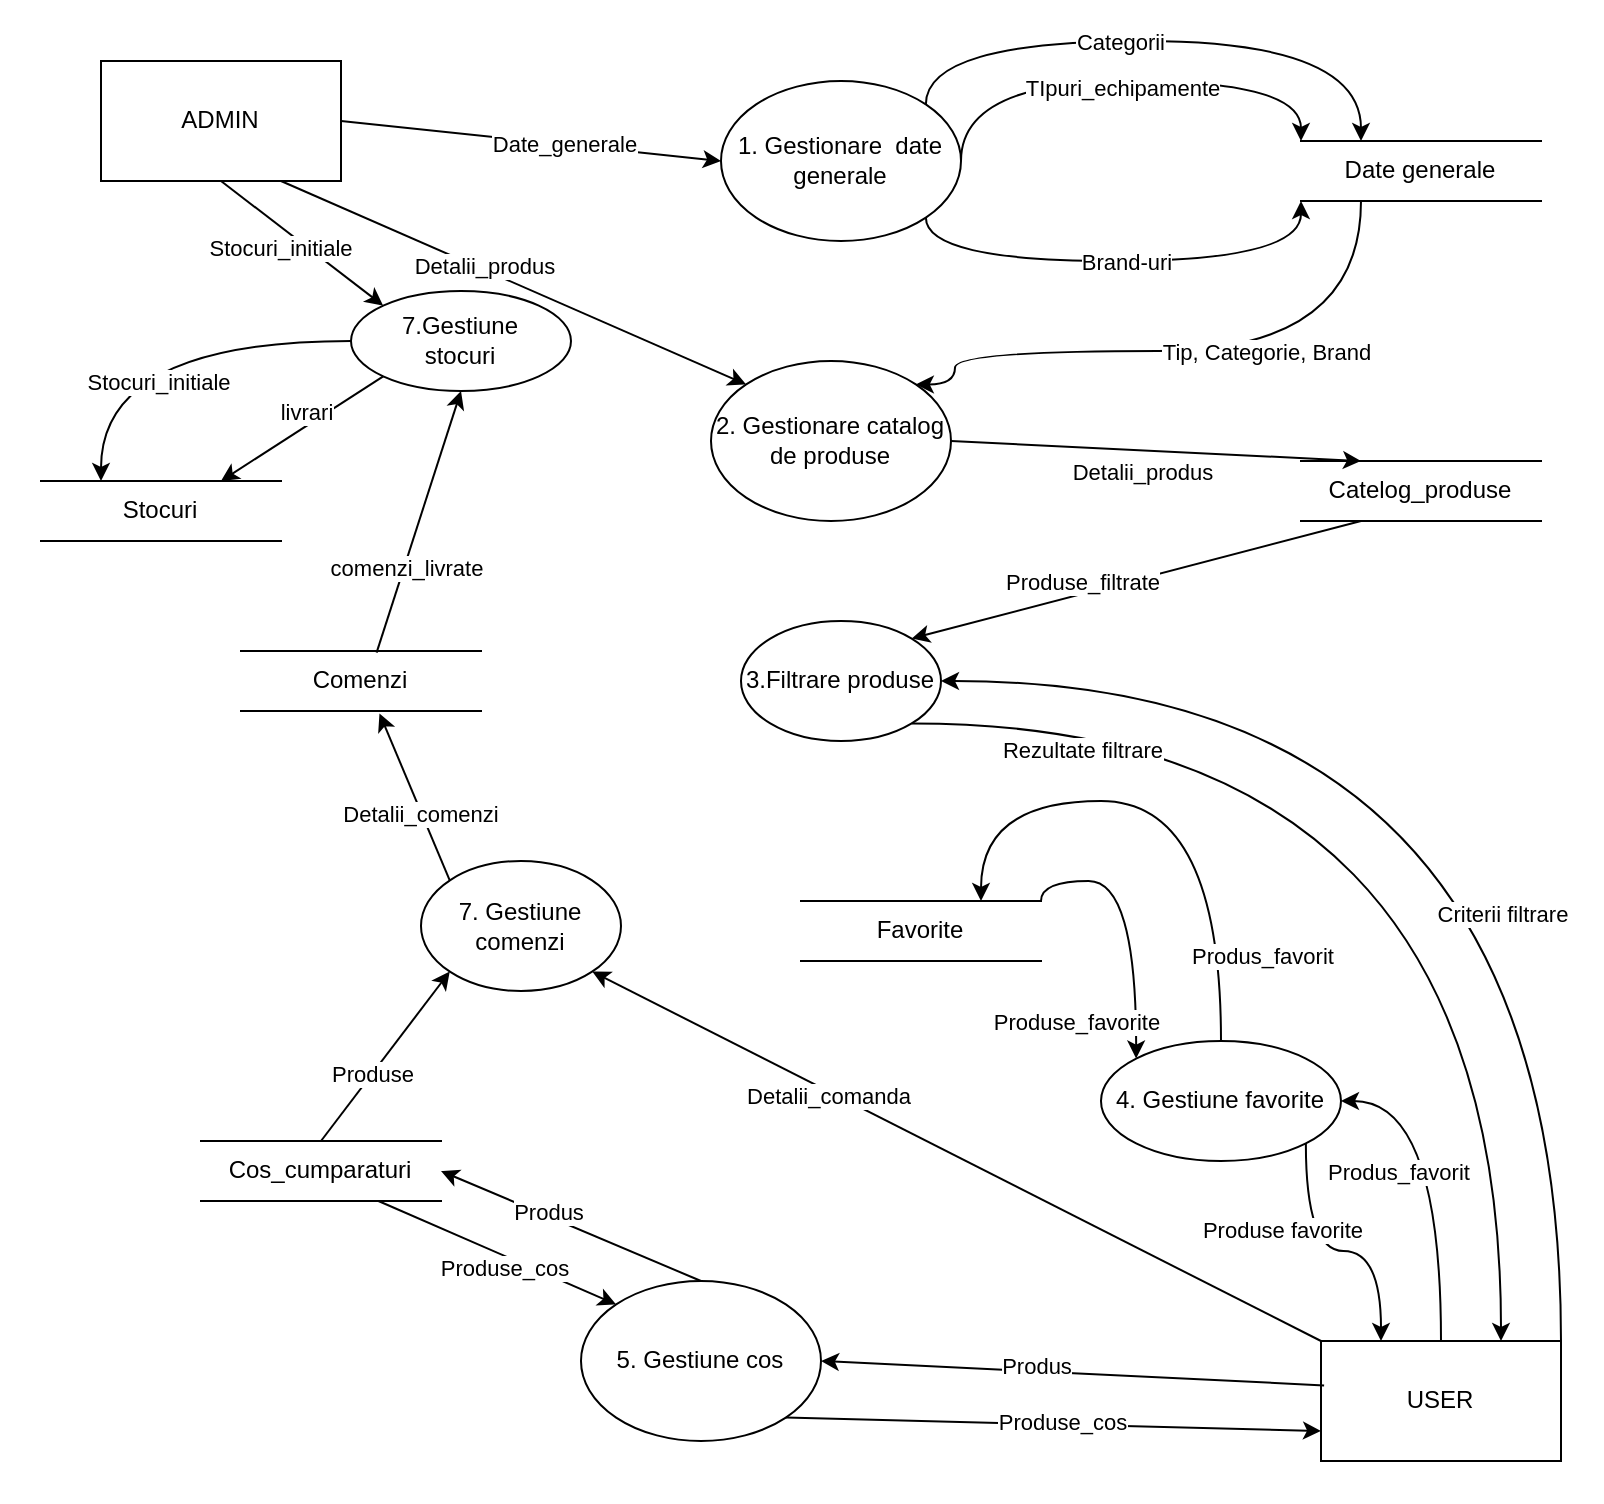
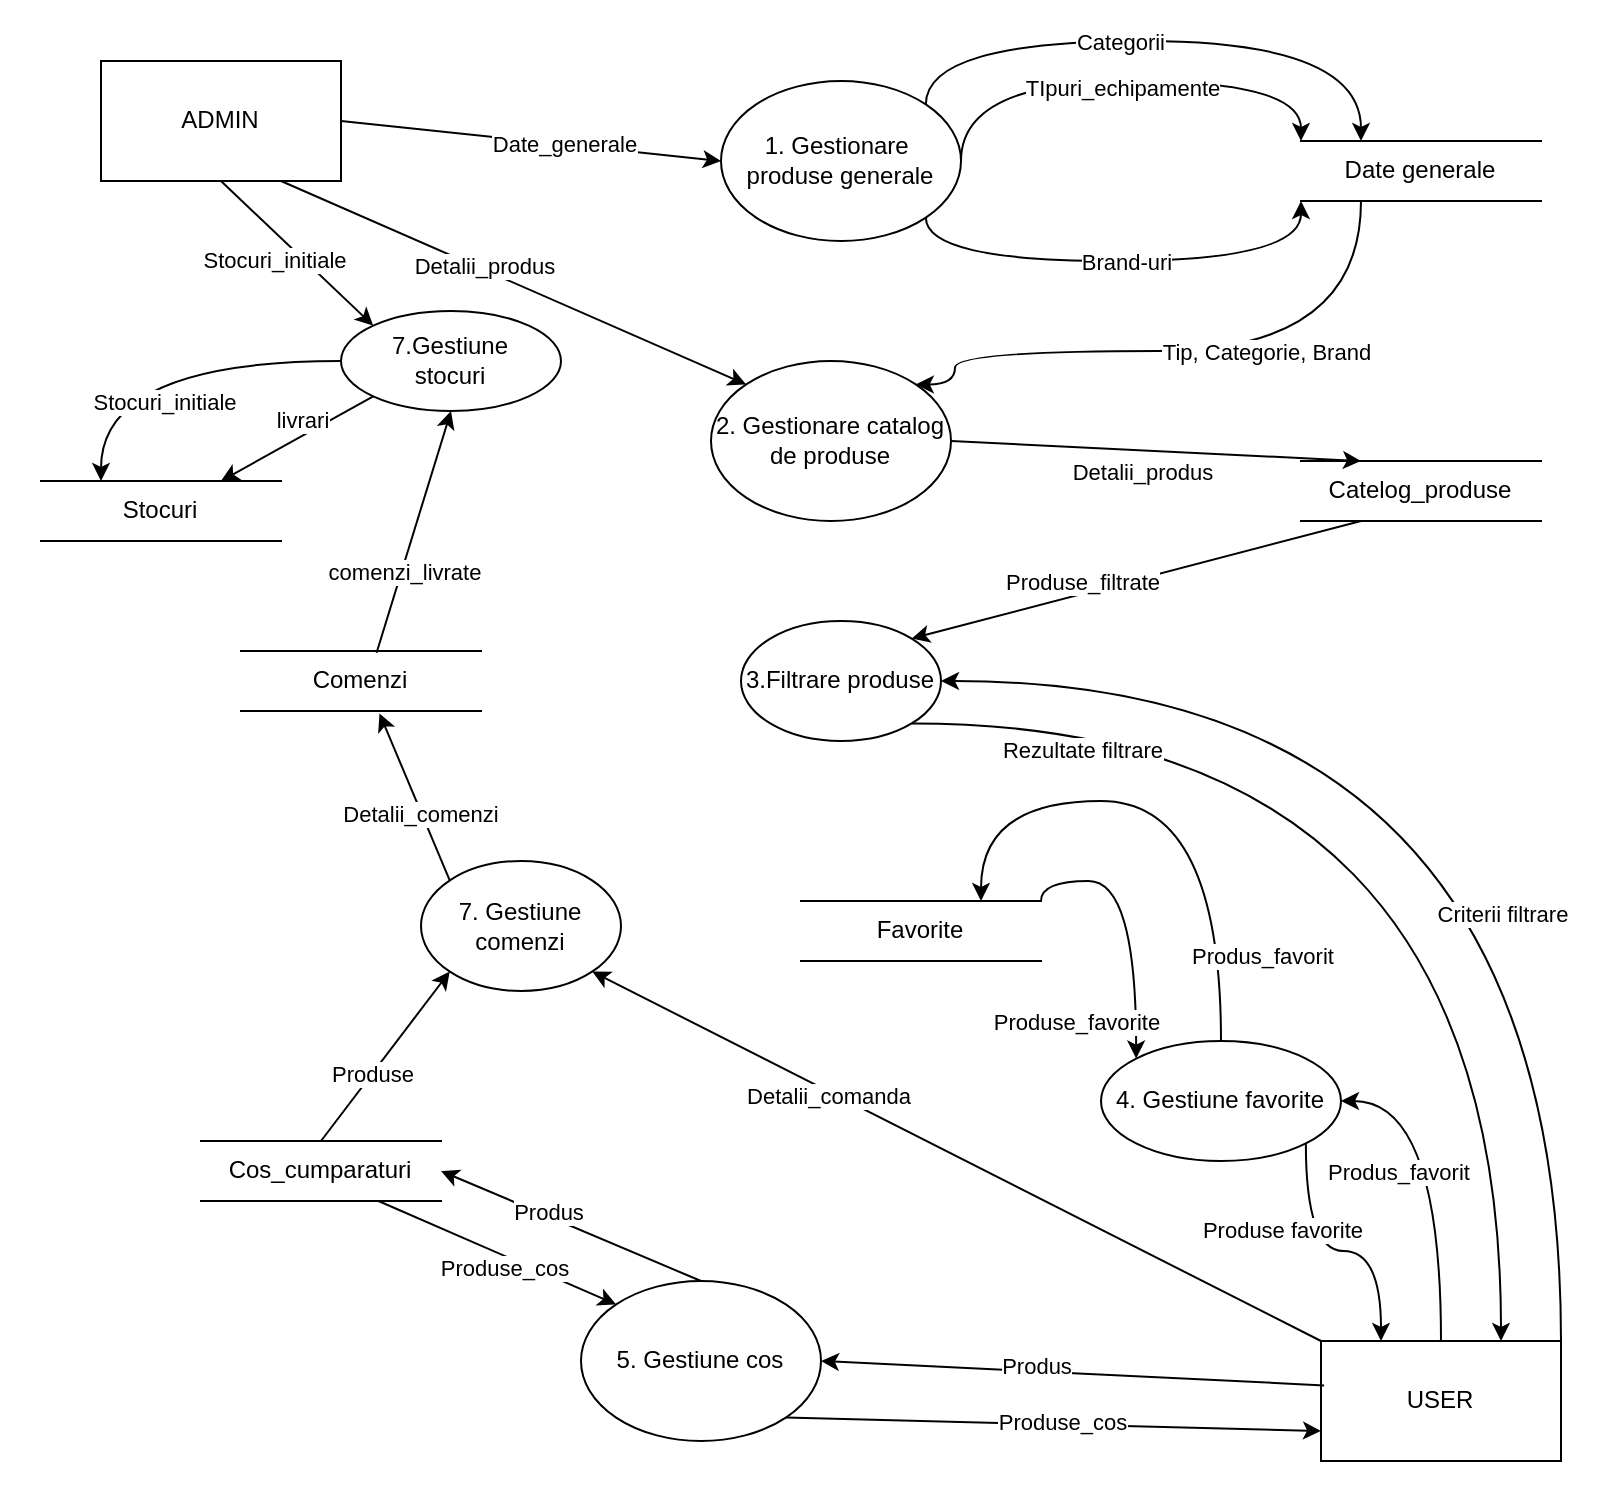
(841, 161) -> (841, 161)
(461, 341) -> (451, 361)
